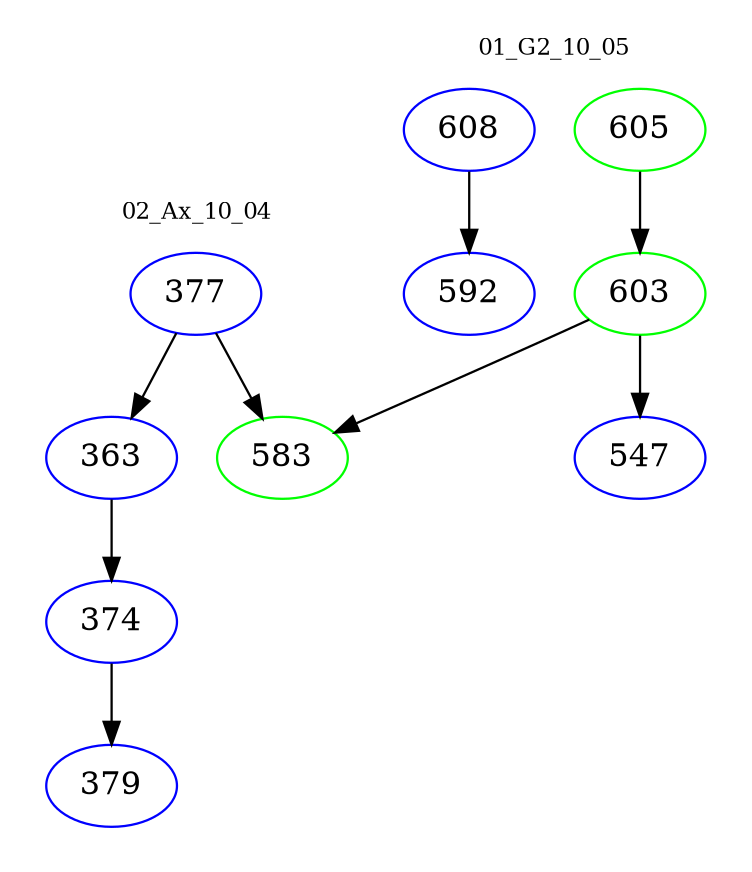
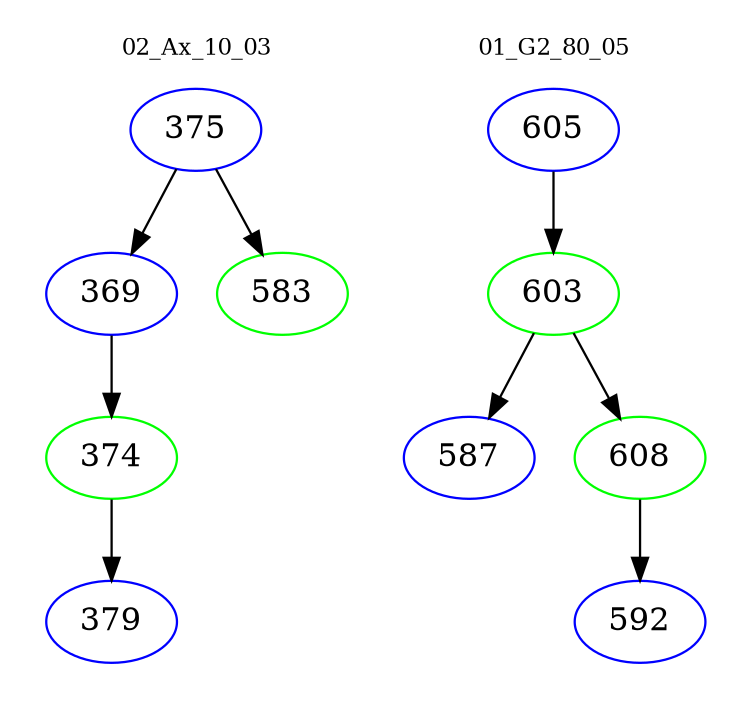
(555, 49) -> (555, 49)
(469, 130) -> (640, 458)
(640, 130) -> (554, 130)
(197, 213) -> (197, 49)
(196, 294) -> (196, 130)
(473, 372) -> (591, 366)
(112, 458) -> (112, 294)
(640, 458) -> (469, 458)
(112, 622) -> (112, 458)
